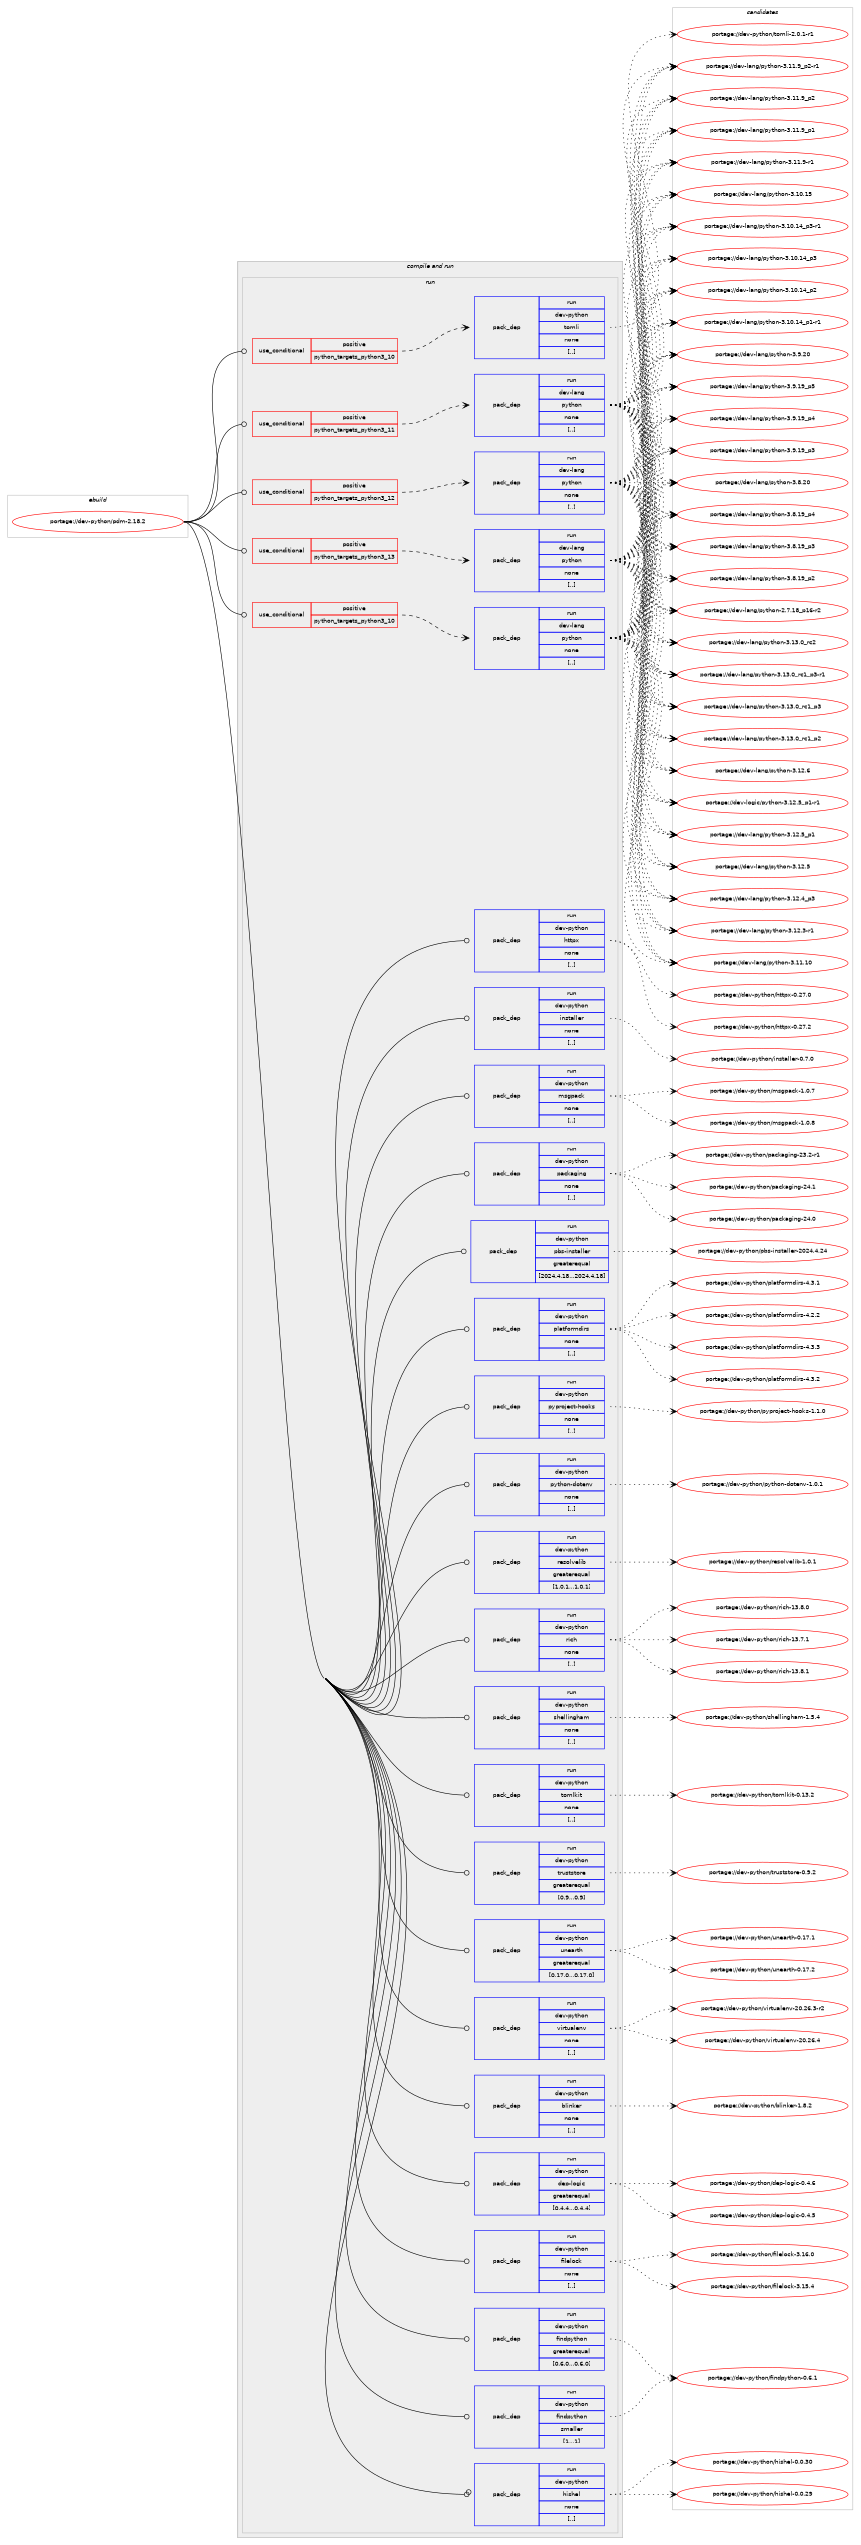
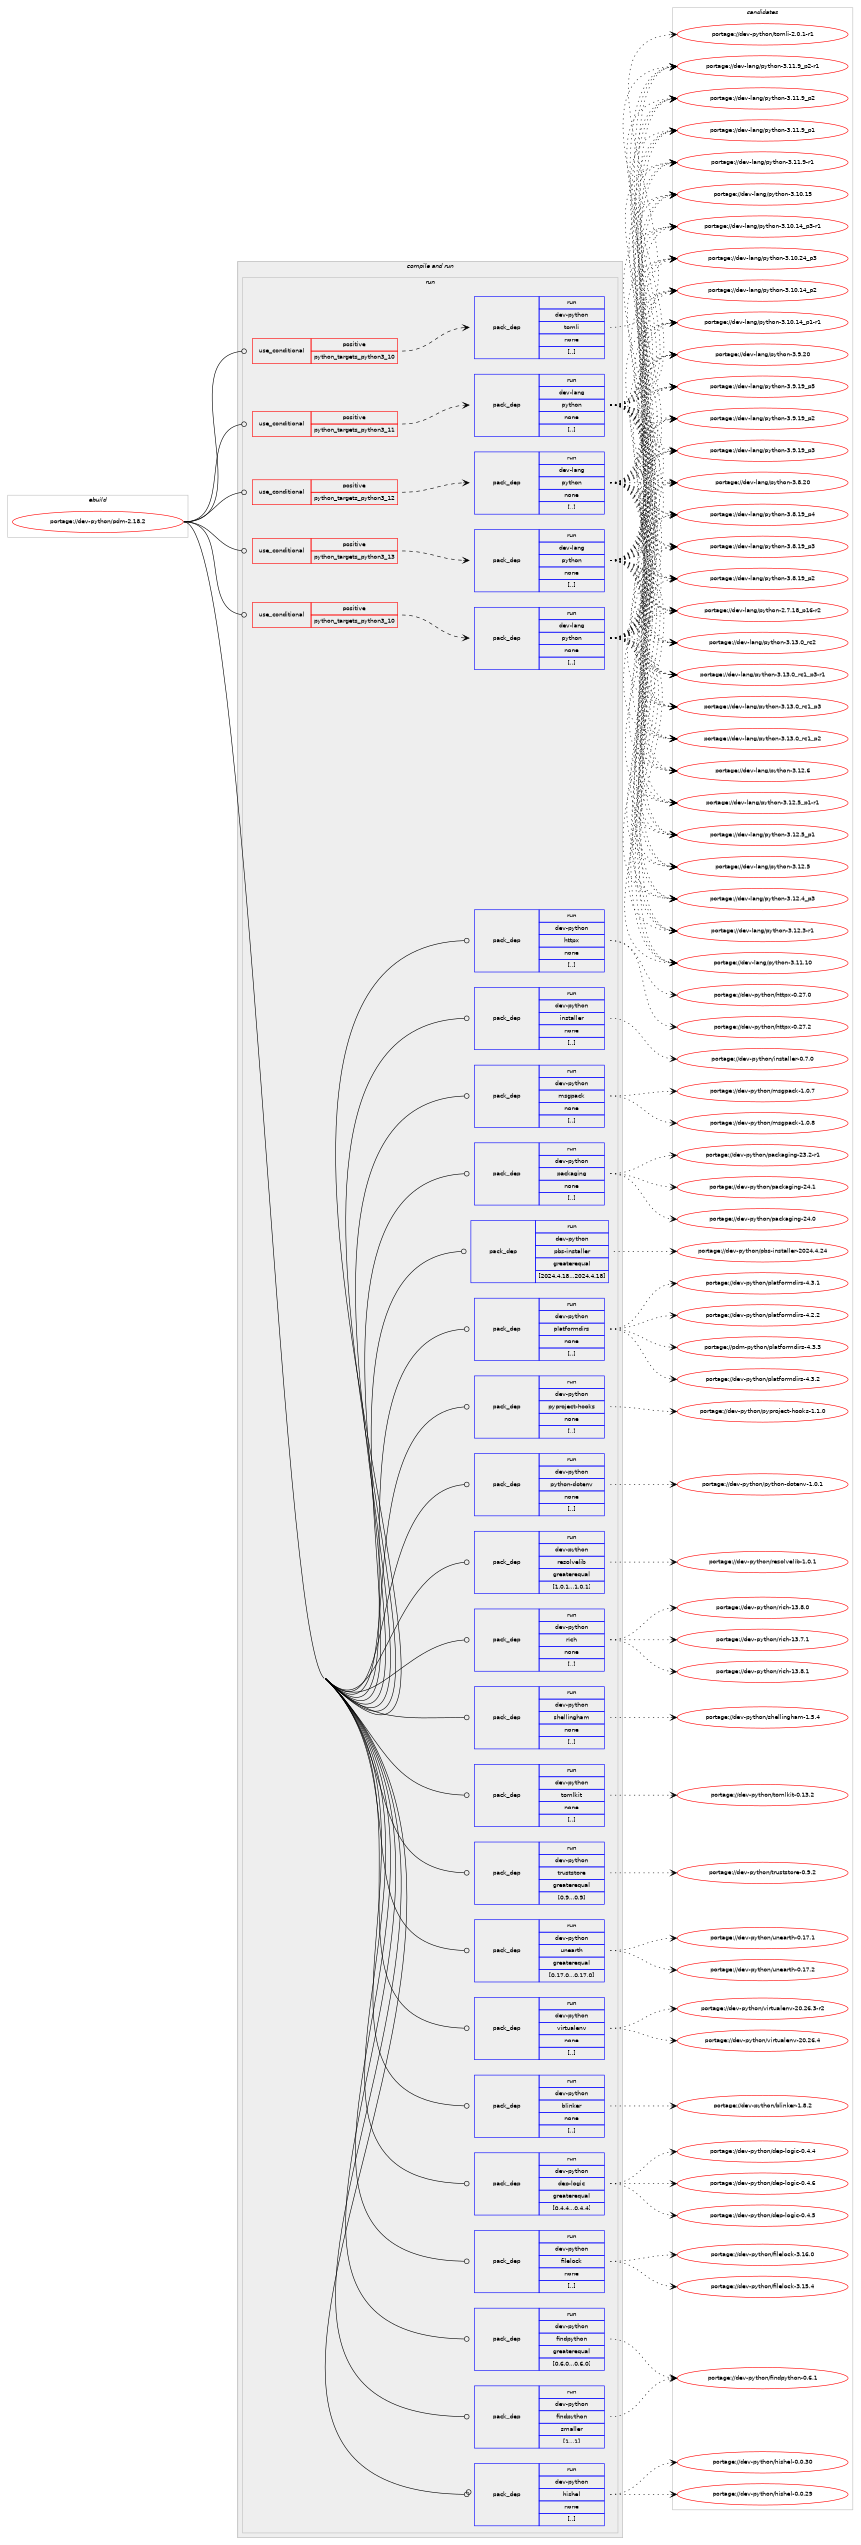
(763, 259) -> (763, 259)
(763, 419) -> (763, 419)
(763, 803) -> (763, 803)
(763, 1347) -> (763, 1347)
none -> (763, 2152)
